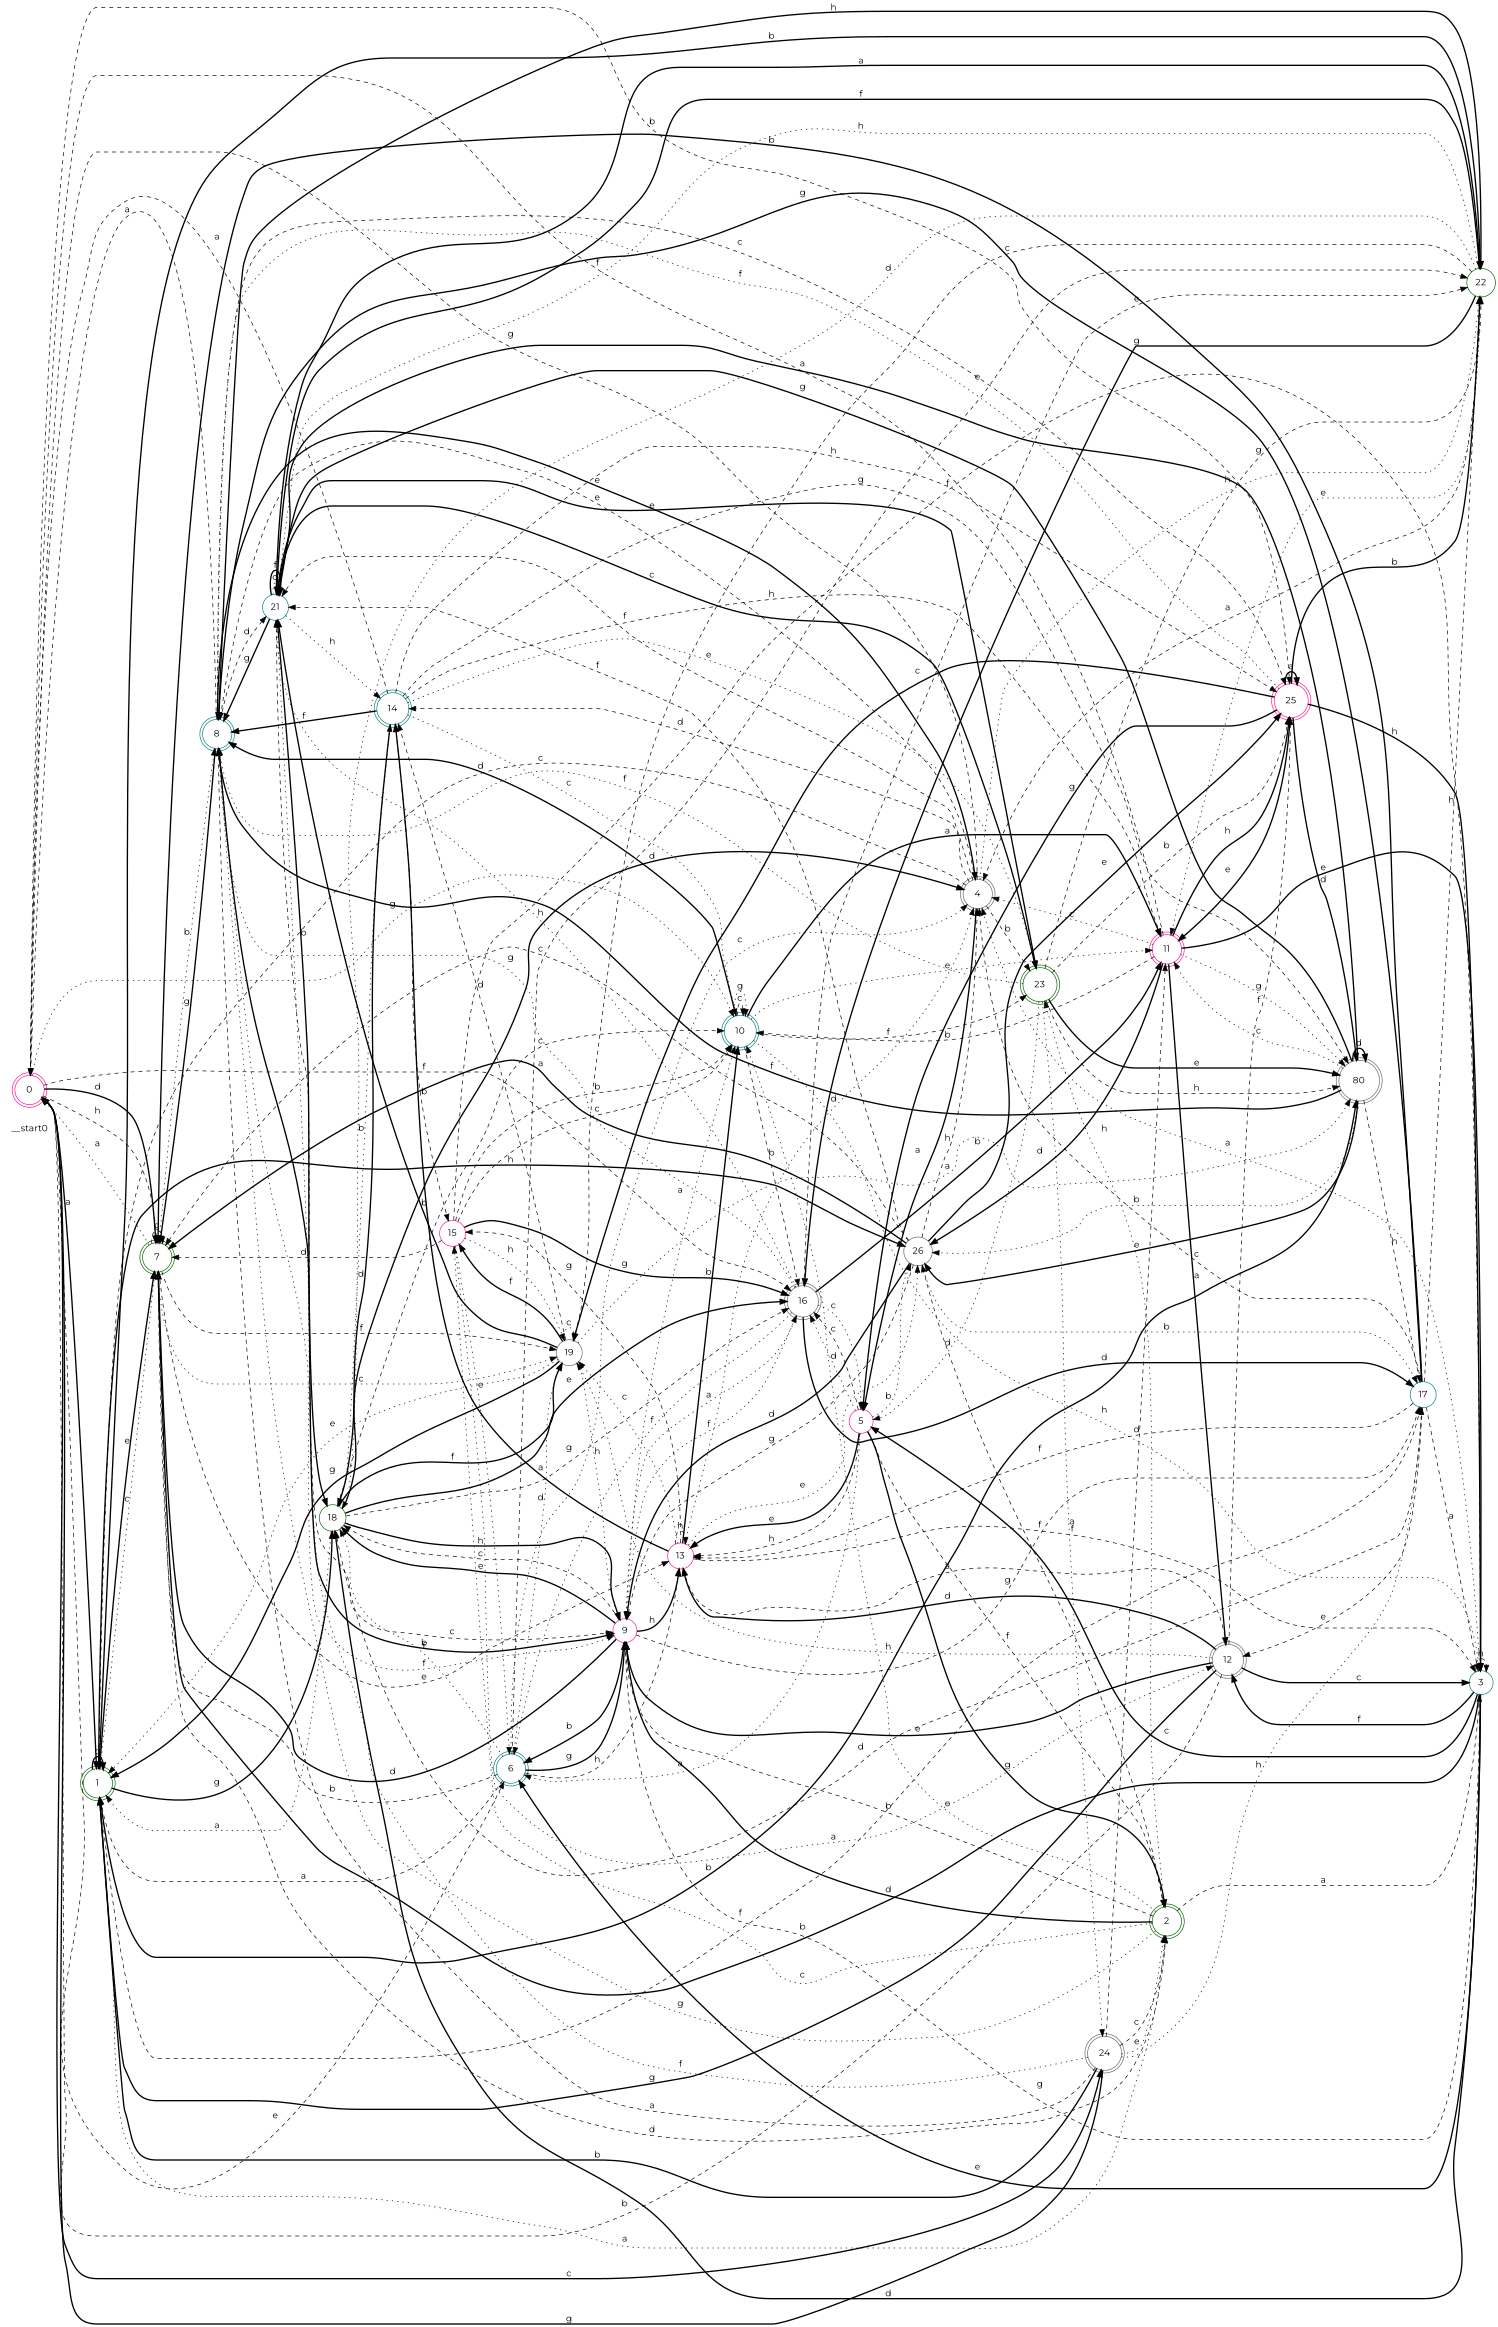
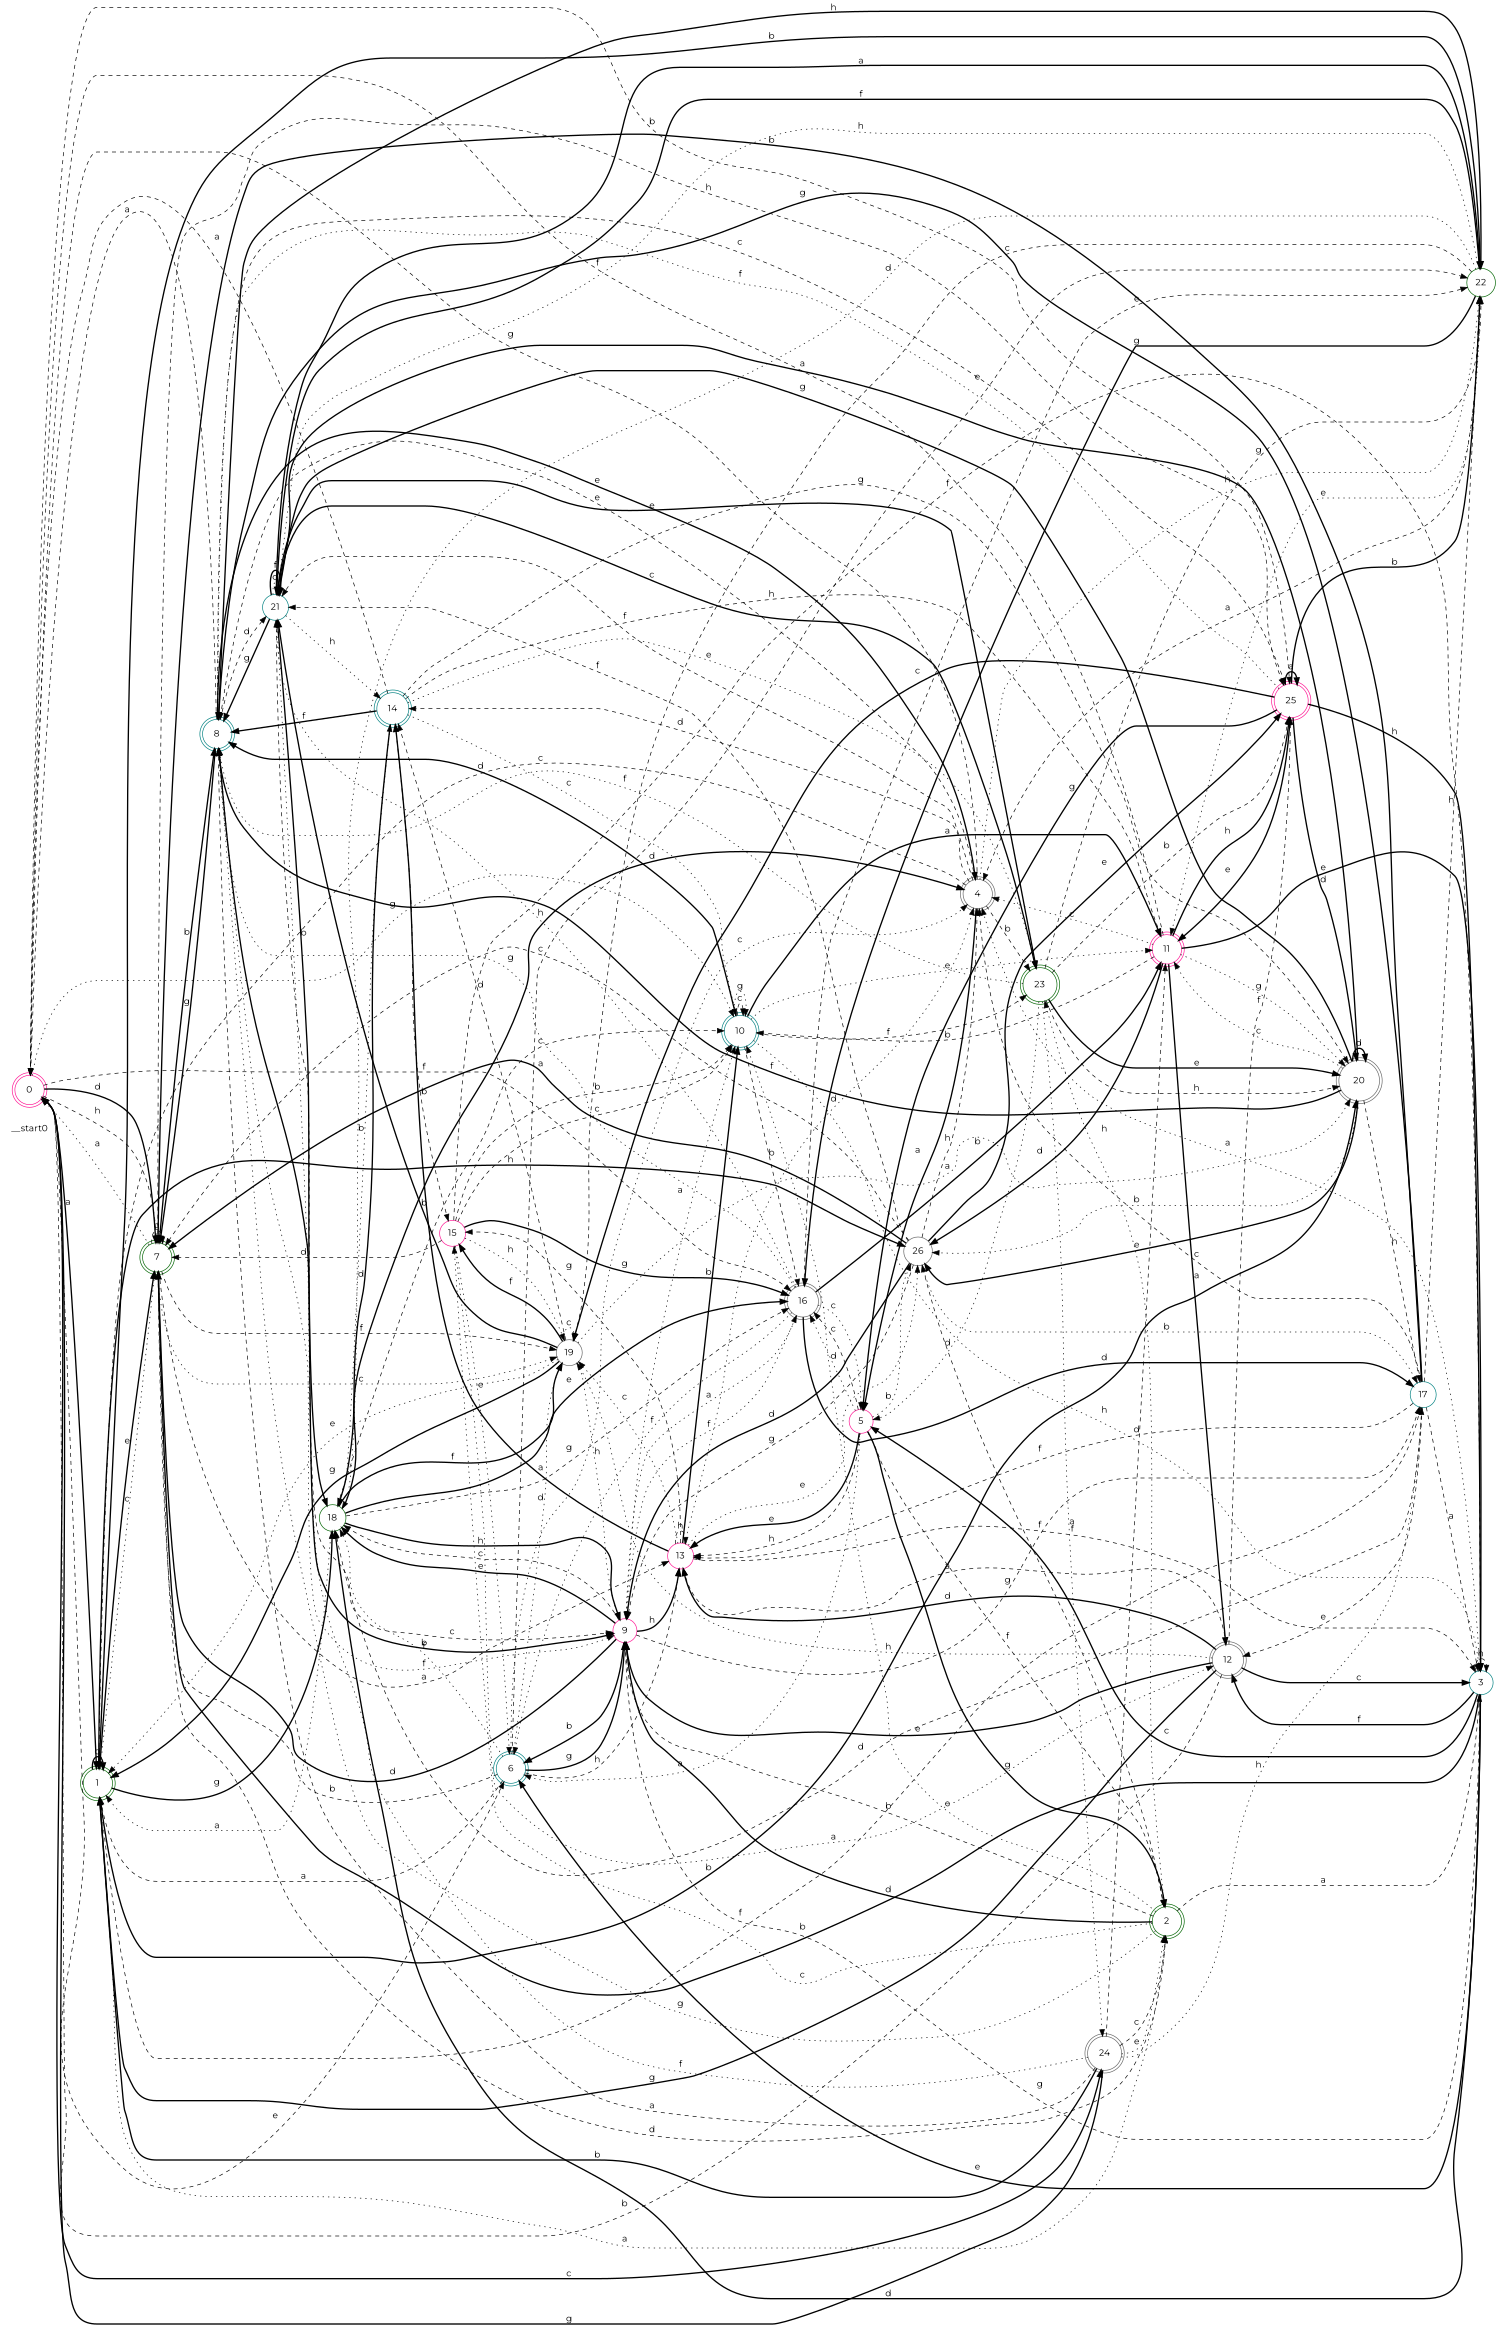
(809, 452) -> (324, 119)
(183, 999) -> (183, 999)
(1359, 1081) -> (1359, 1081)
(424, 1677) -> (424, 1677)
